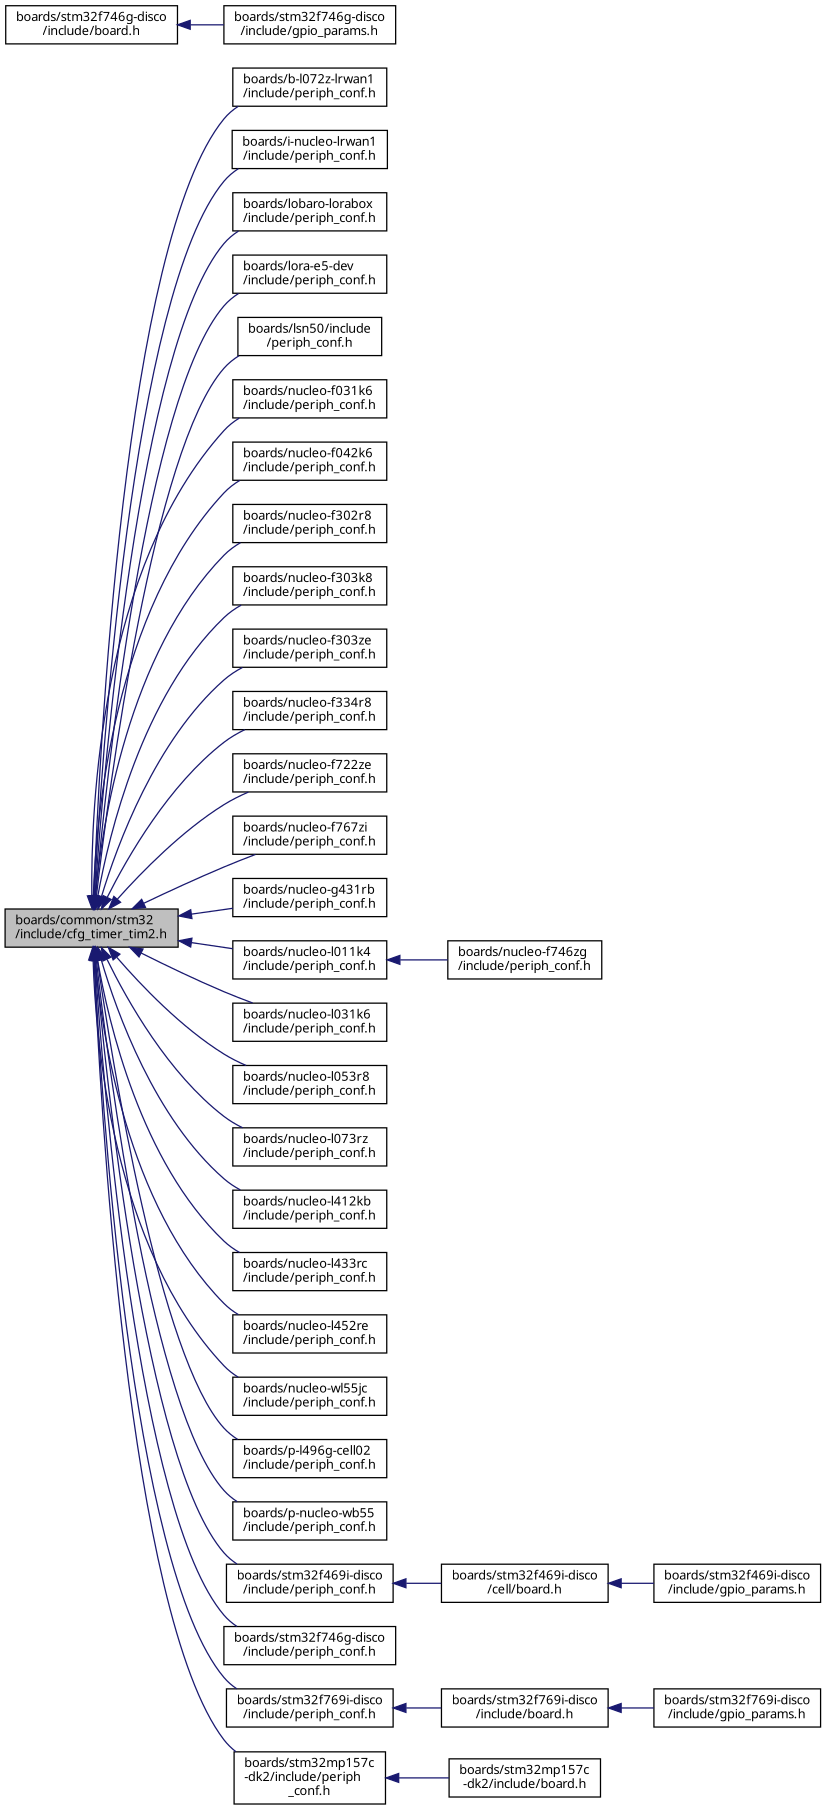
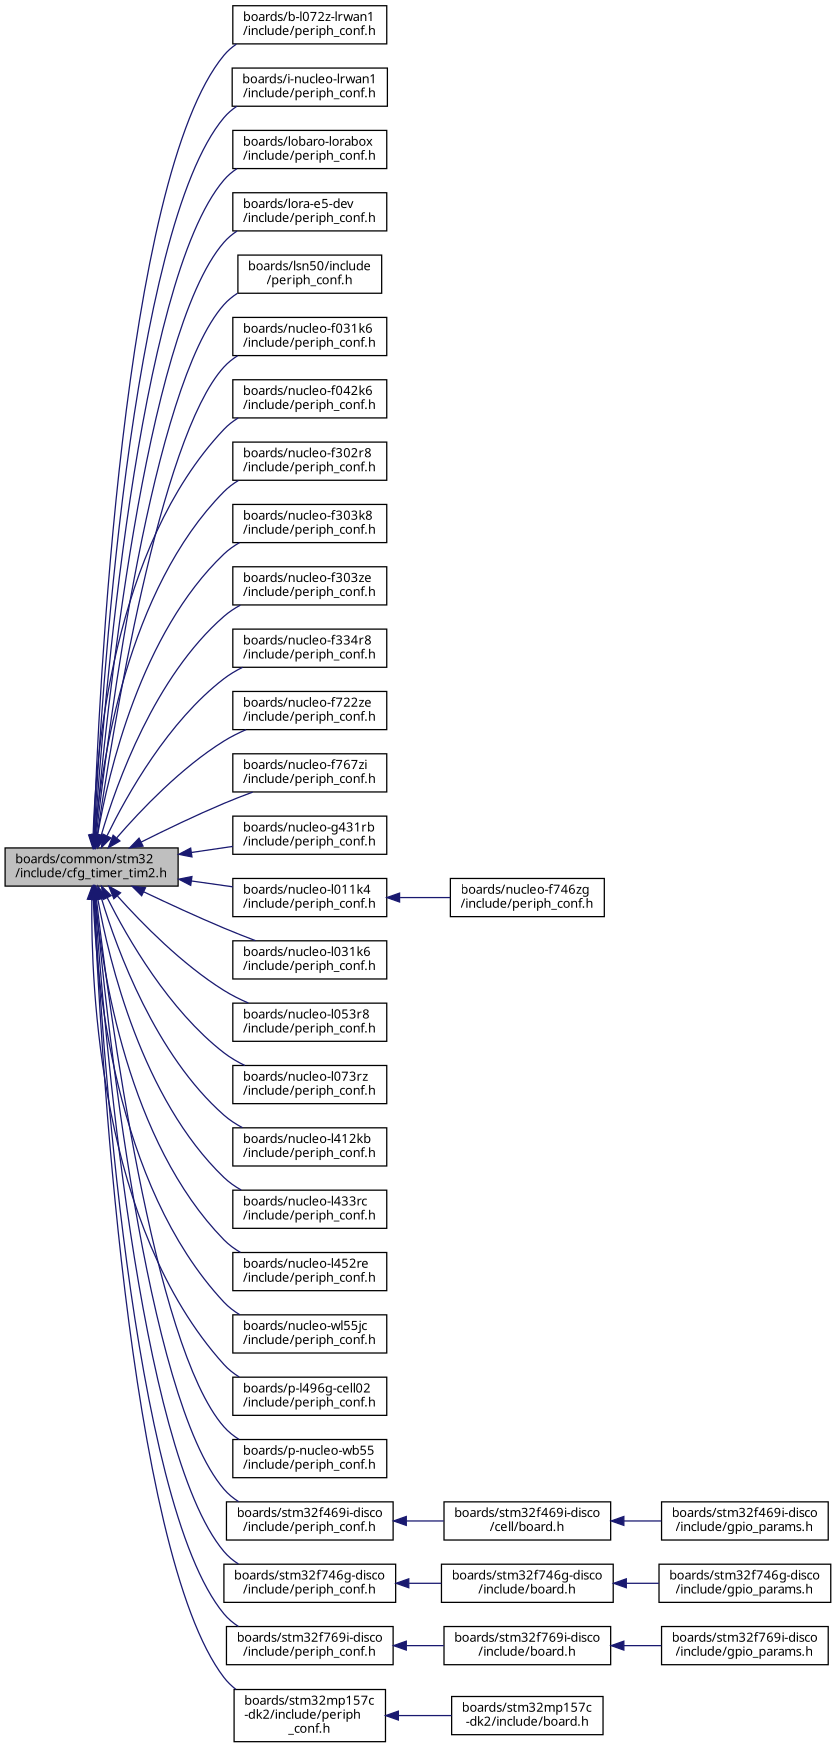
none -> (425, 1583)
